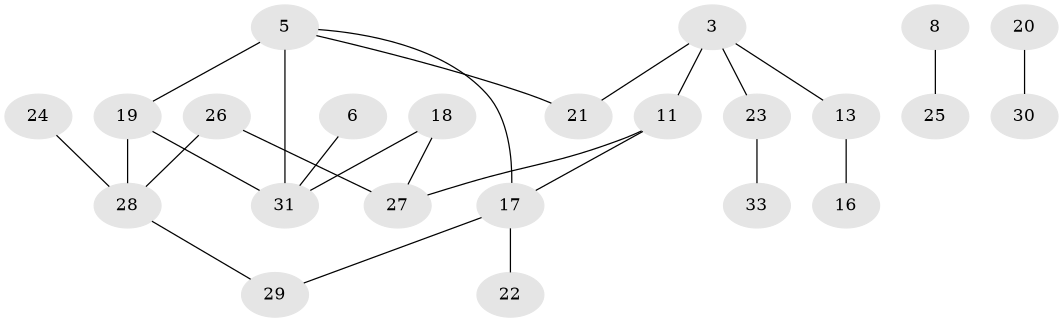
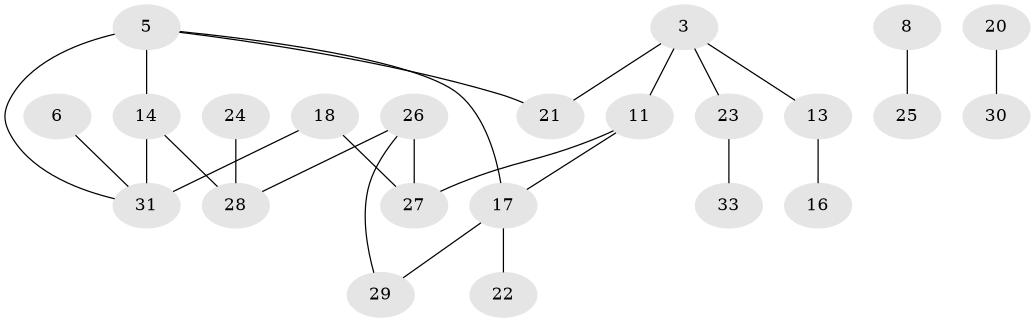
(128, 116) -> (147, 116)
(201, 250) -> (366, 201)
